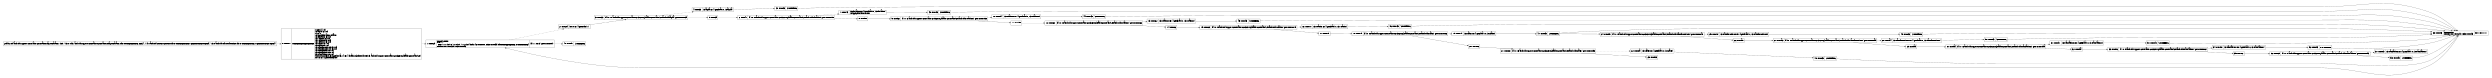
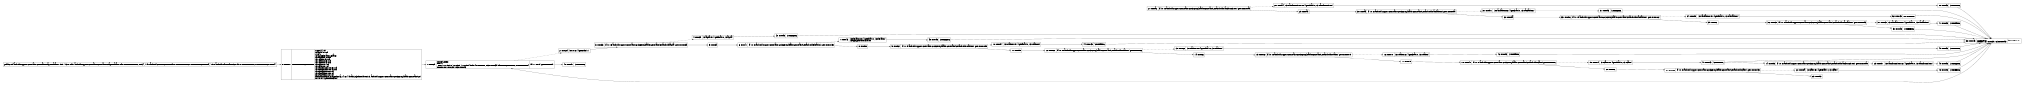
(860, 13) -> (860, 41)
none -> (1949, 23)
(1739, 41) -> none
